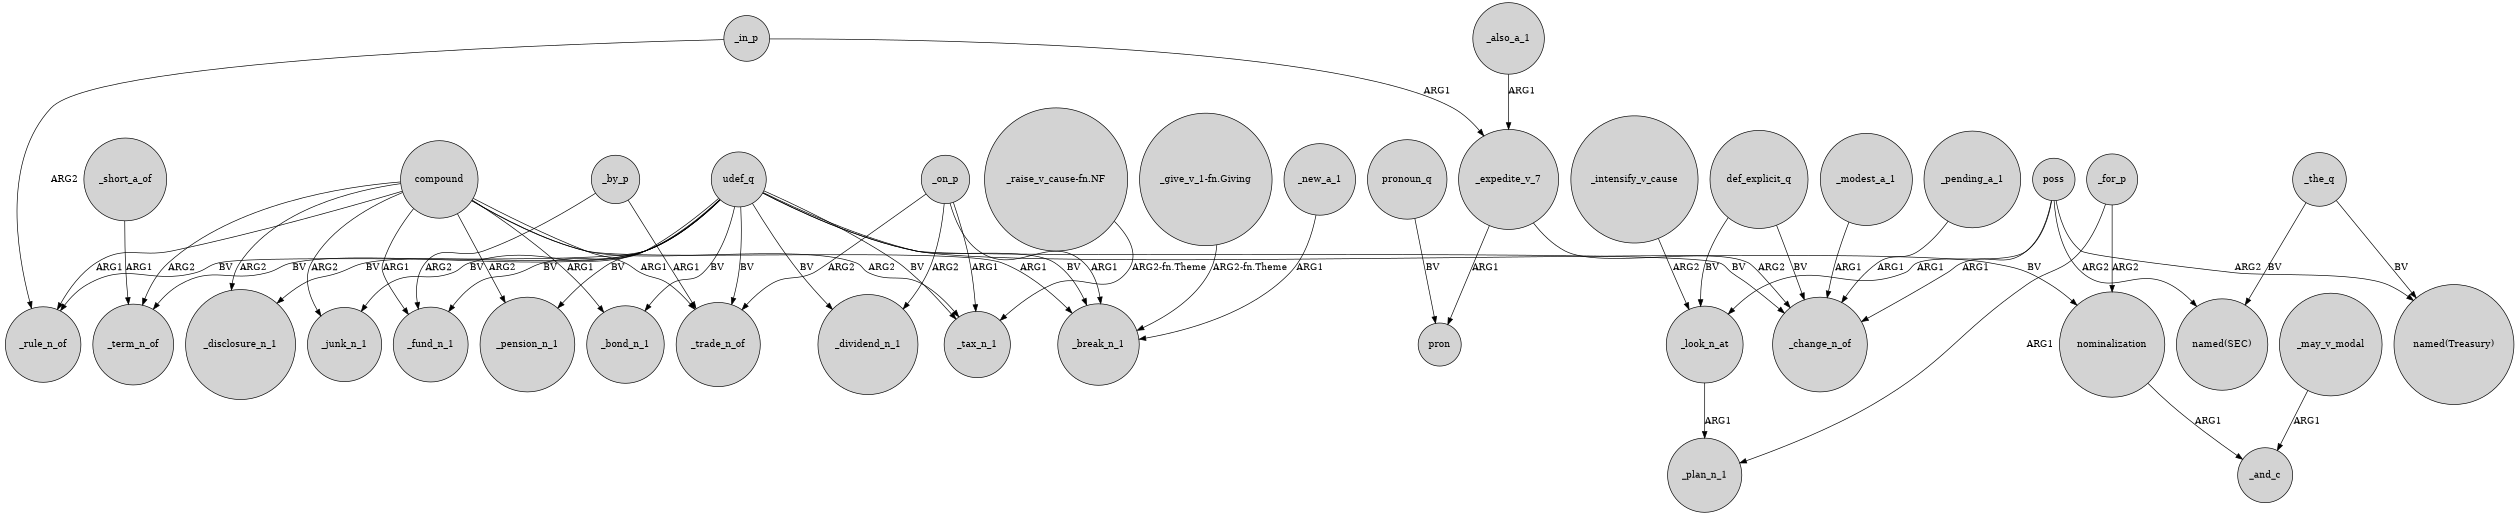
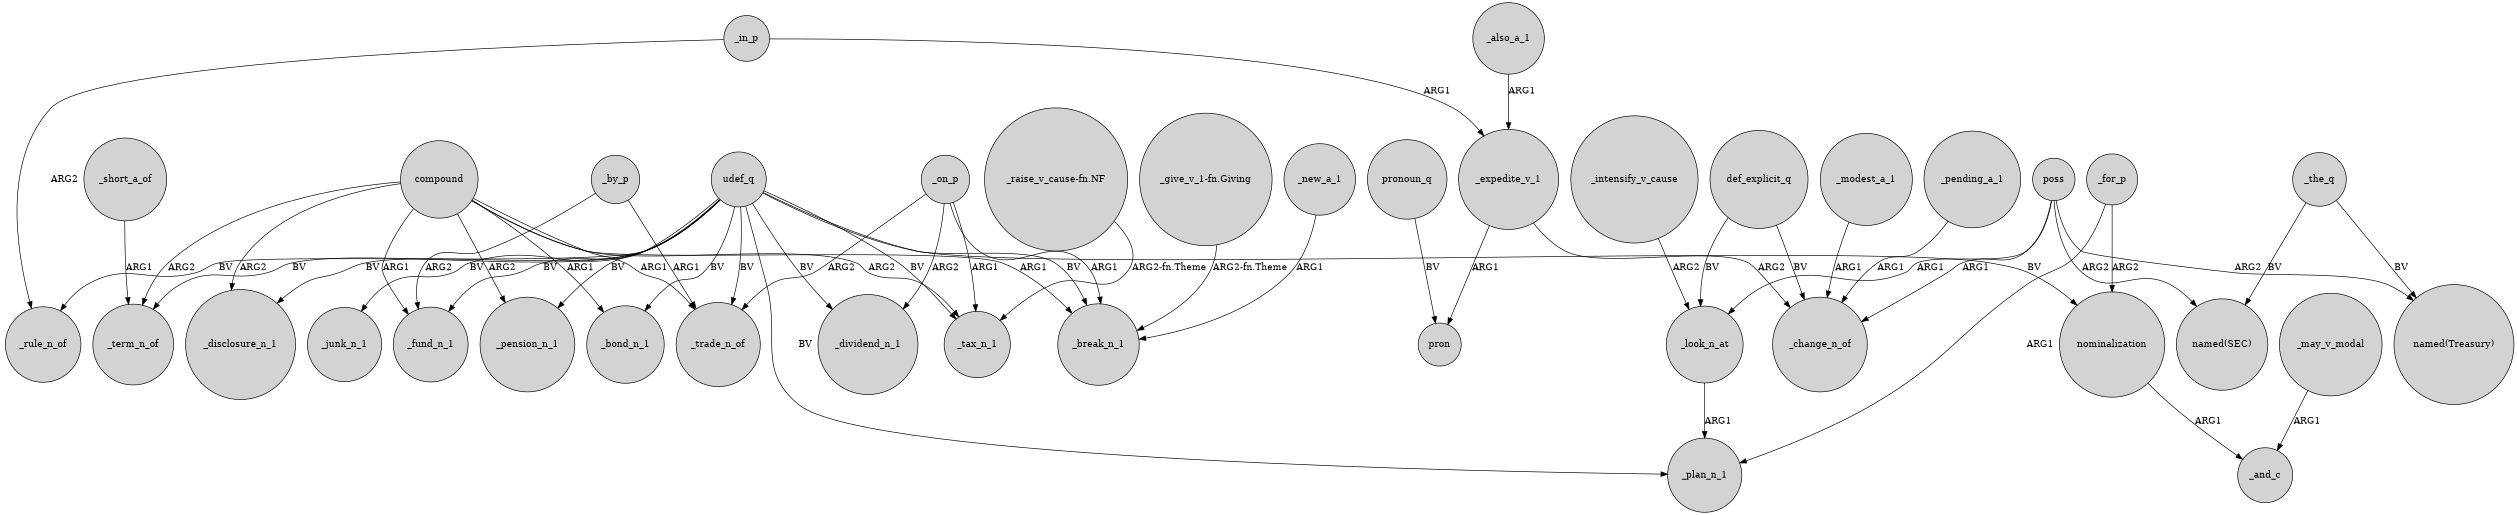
(1509, 179) -> (1509, 179)
(332, 236) -> none
(223, 239) -> none
(1273, 255) -> (1122, 455)
